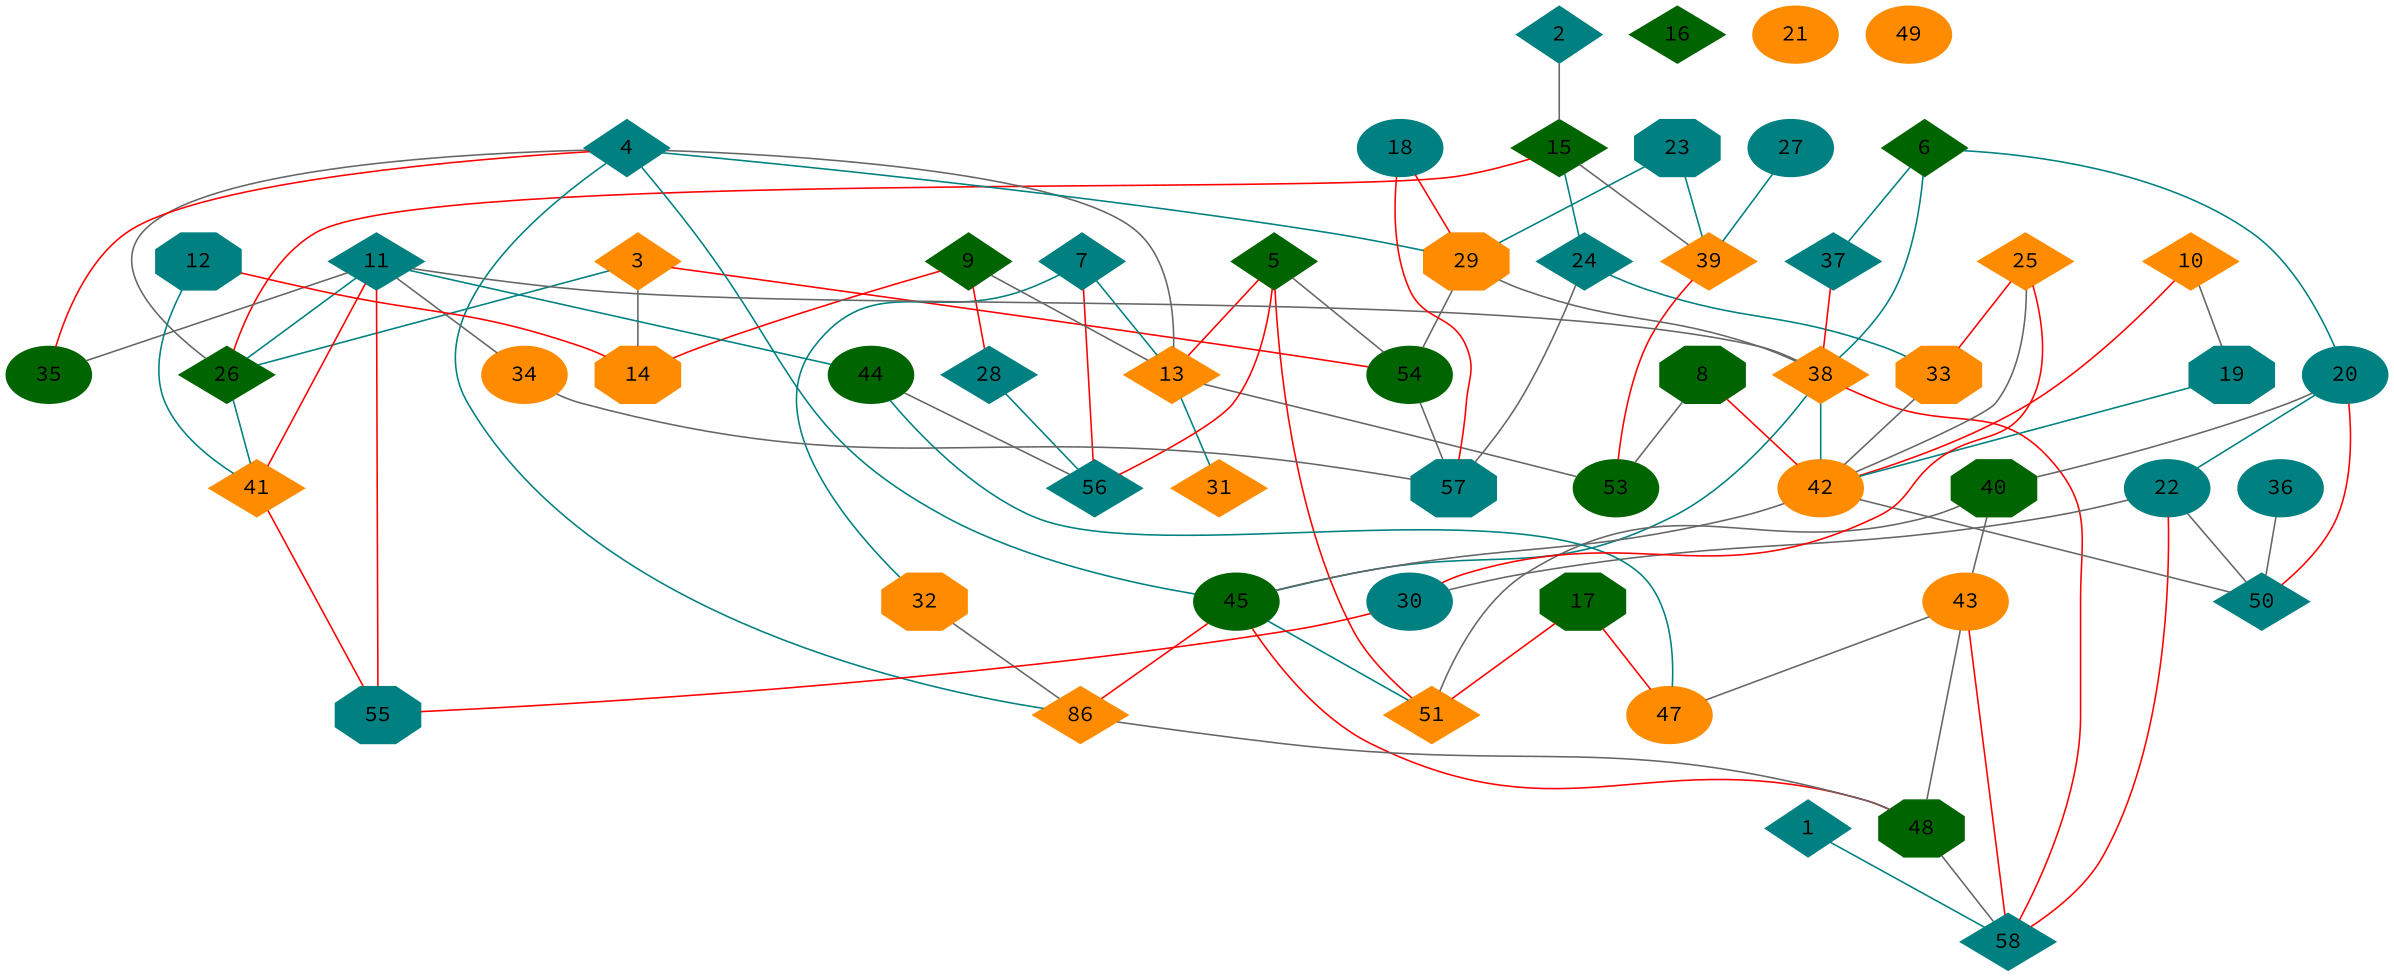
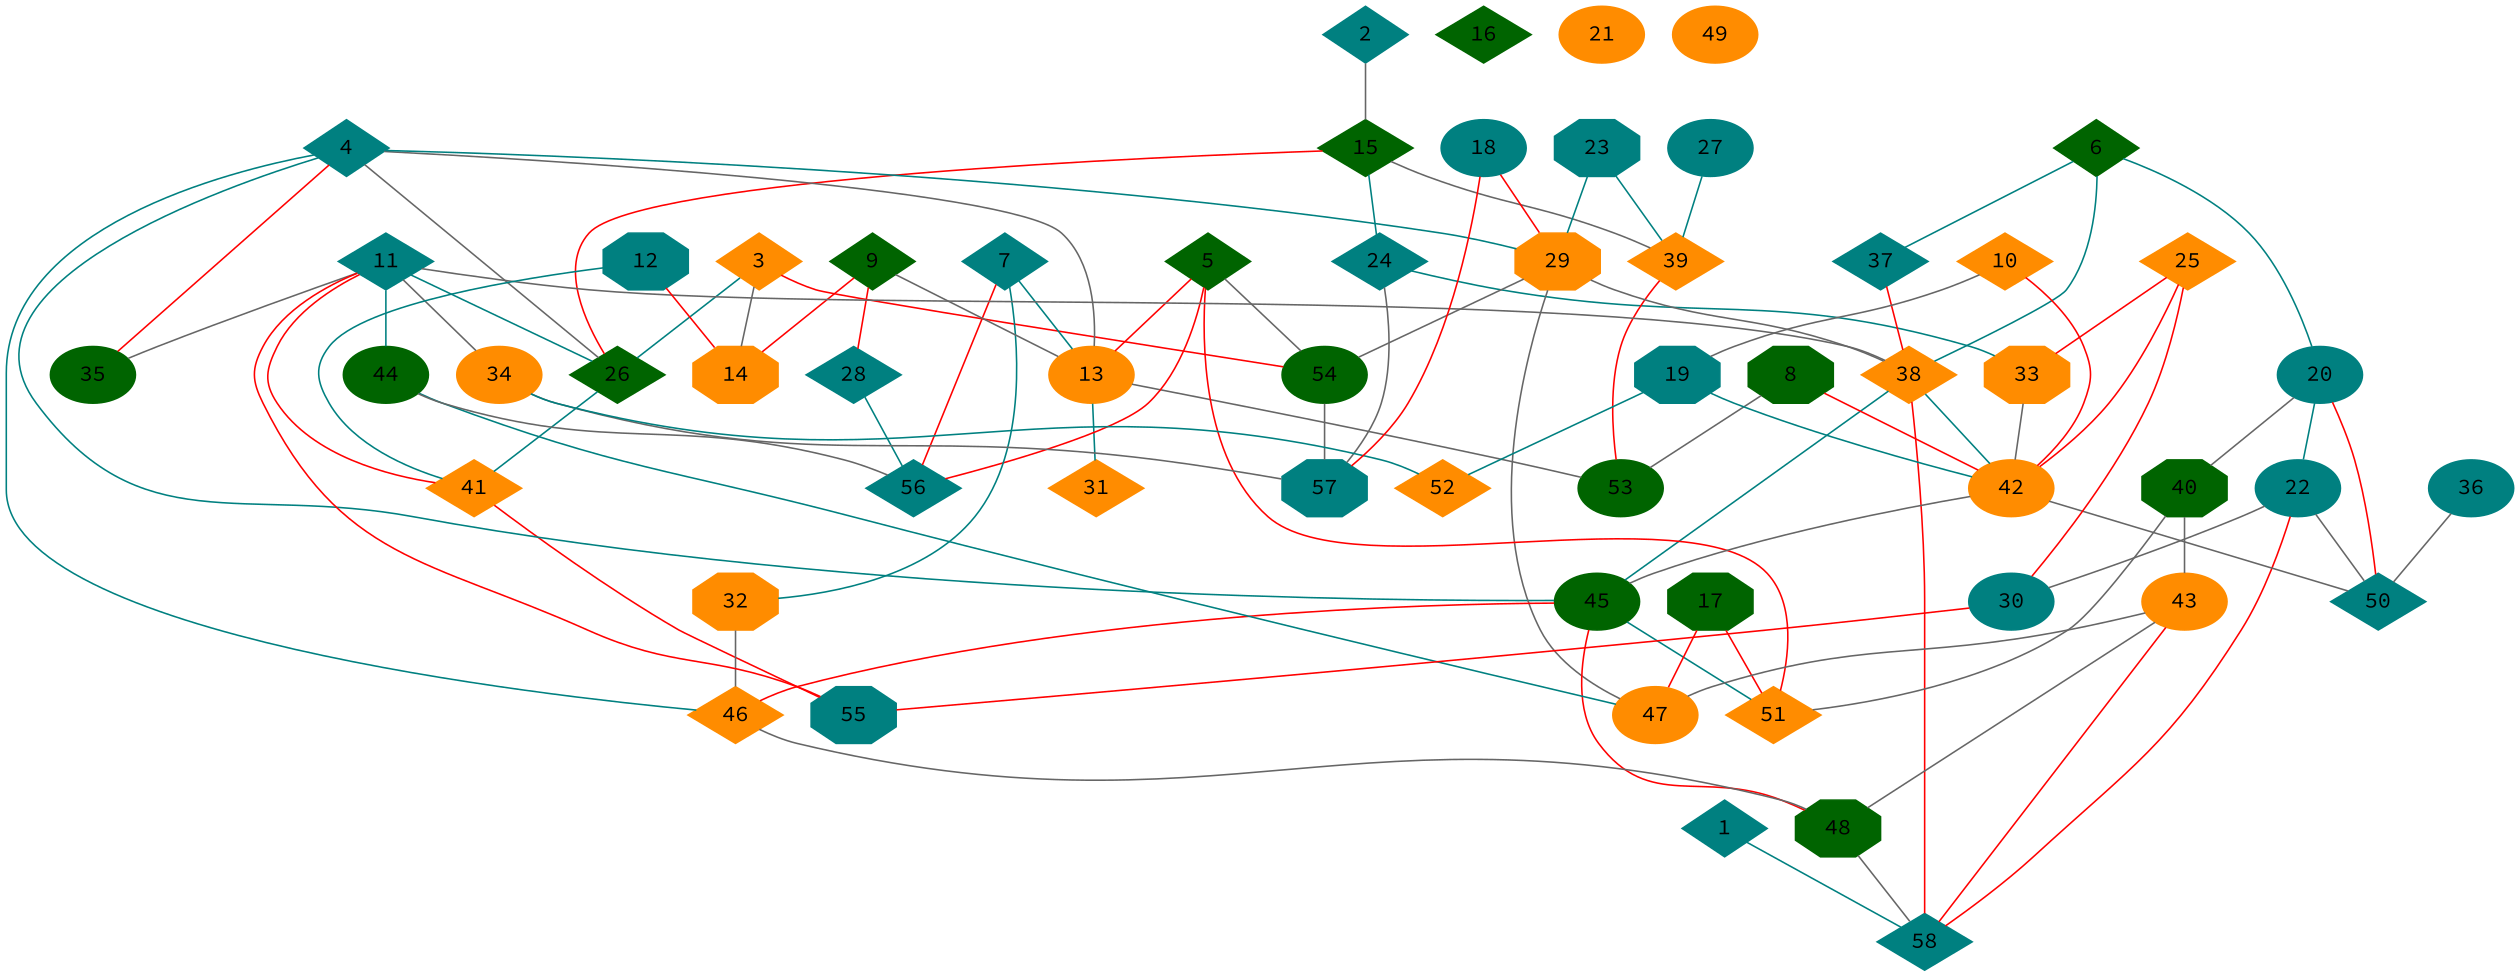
(1172, 375) -> (1091, 375)
(1986, 410) -> (2122, 386)
none -> (1443, 488)
none -> (1513, 514)
(1080, 715) -> (736, 715)
